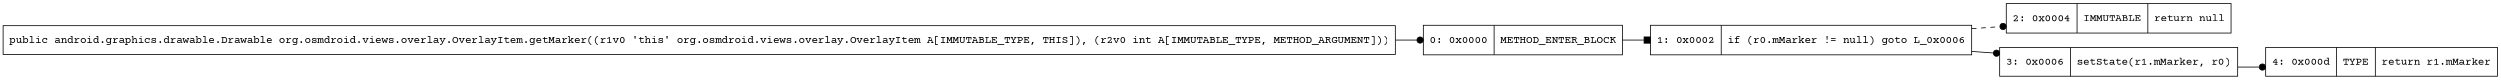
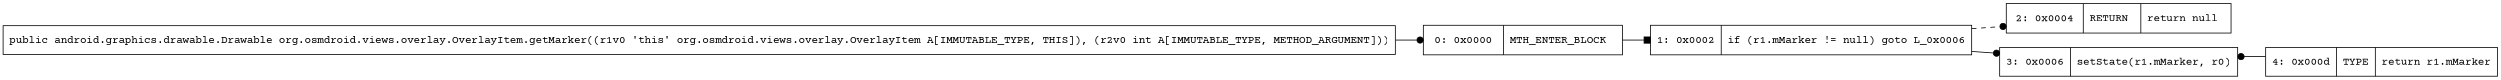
(2112, 18) -> (2109, 18)
(1558, 40) -> (1558, 40)
(1846, 40) -> (1846, 40)
(2249, 67) -> (2255, 57)
